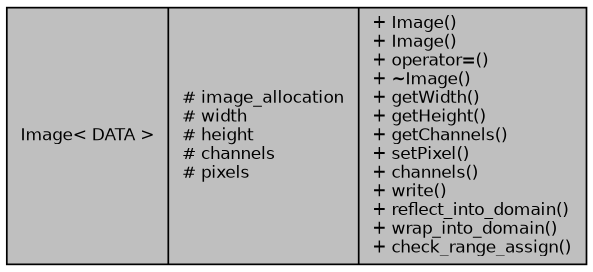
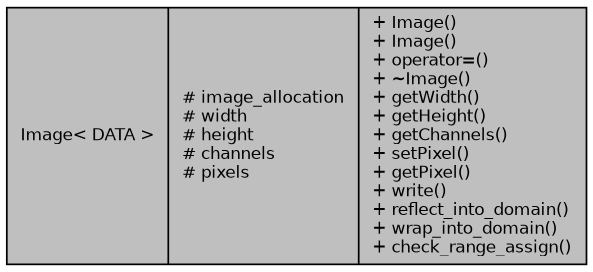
(426, 173) -> (422, 173)
